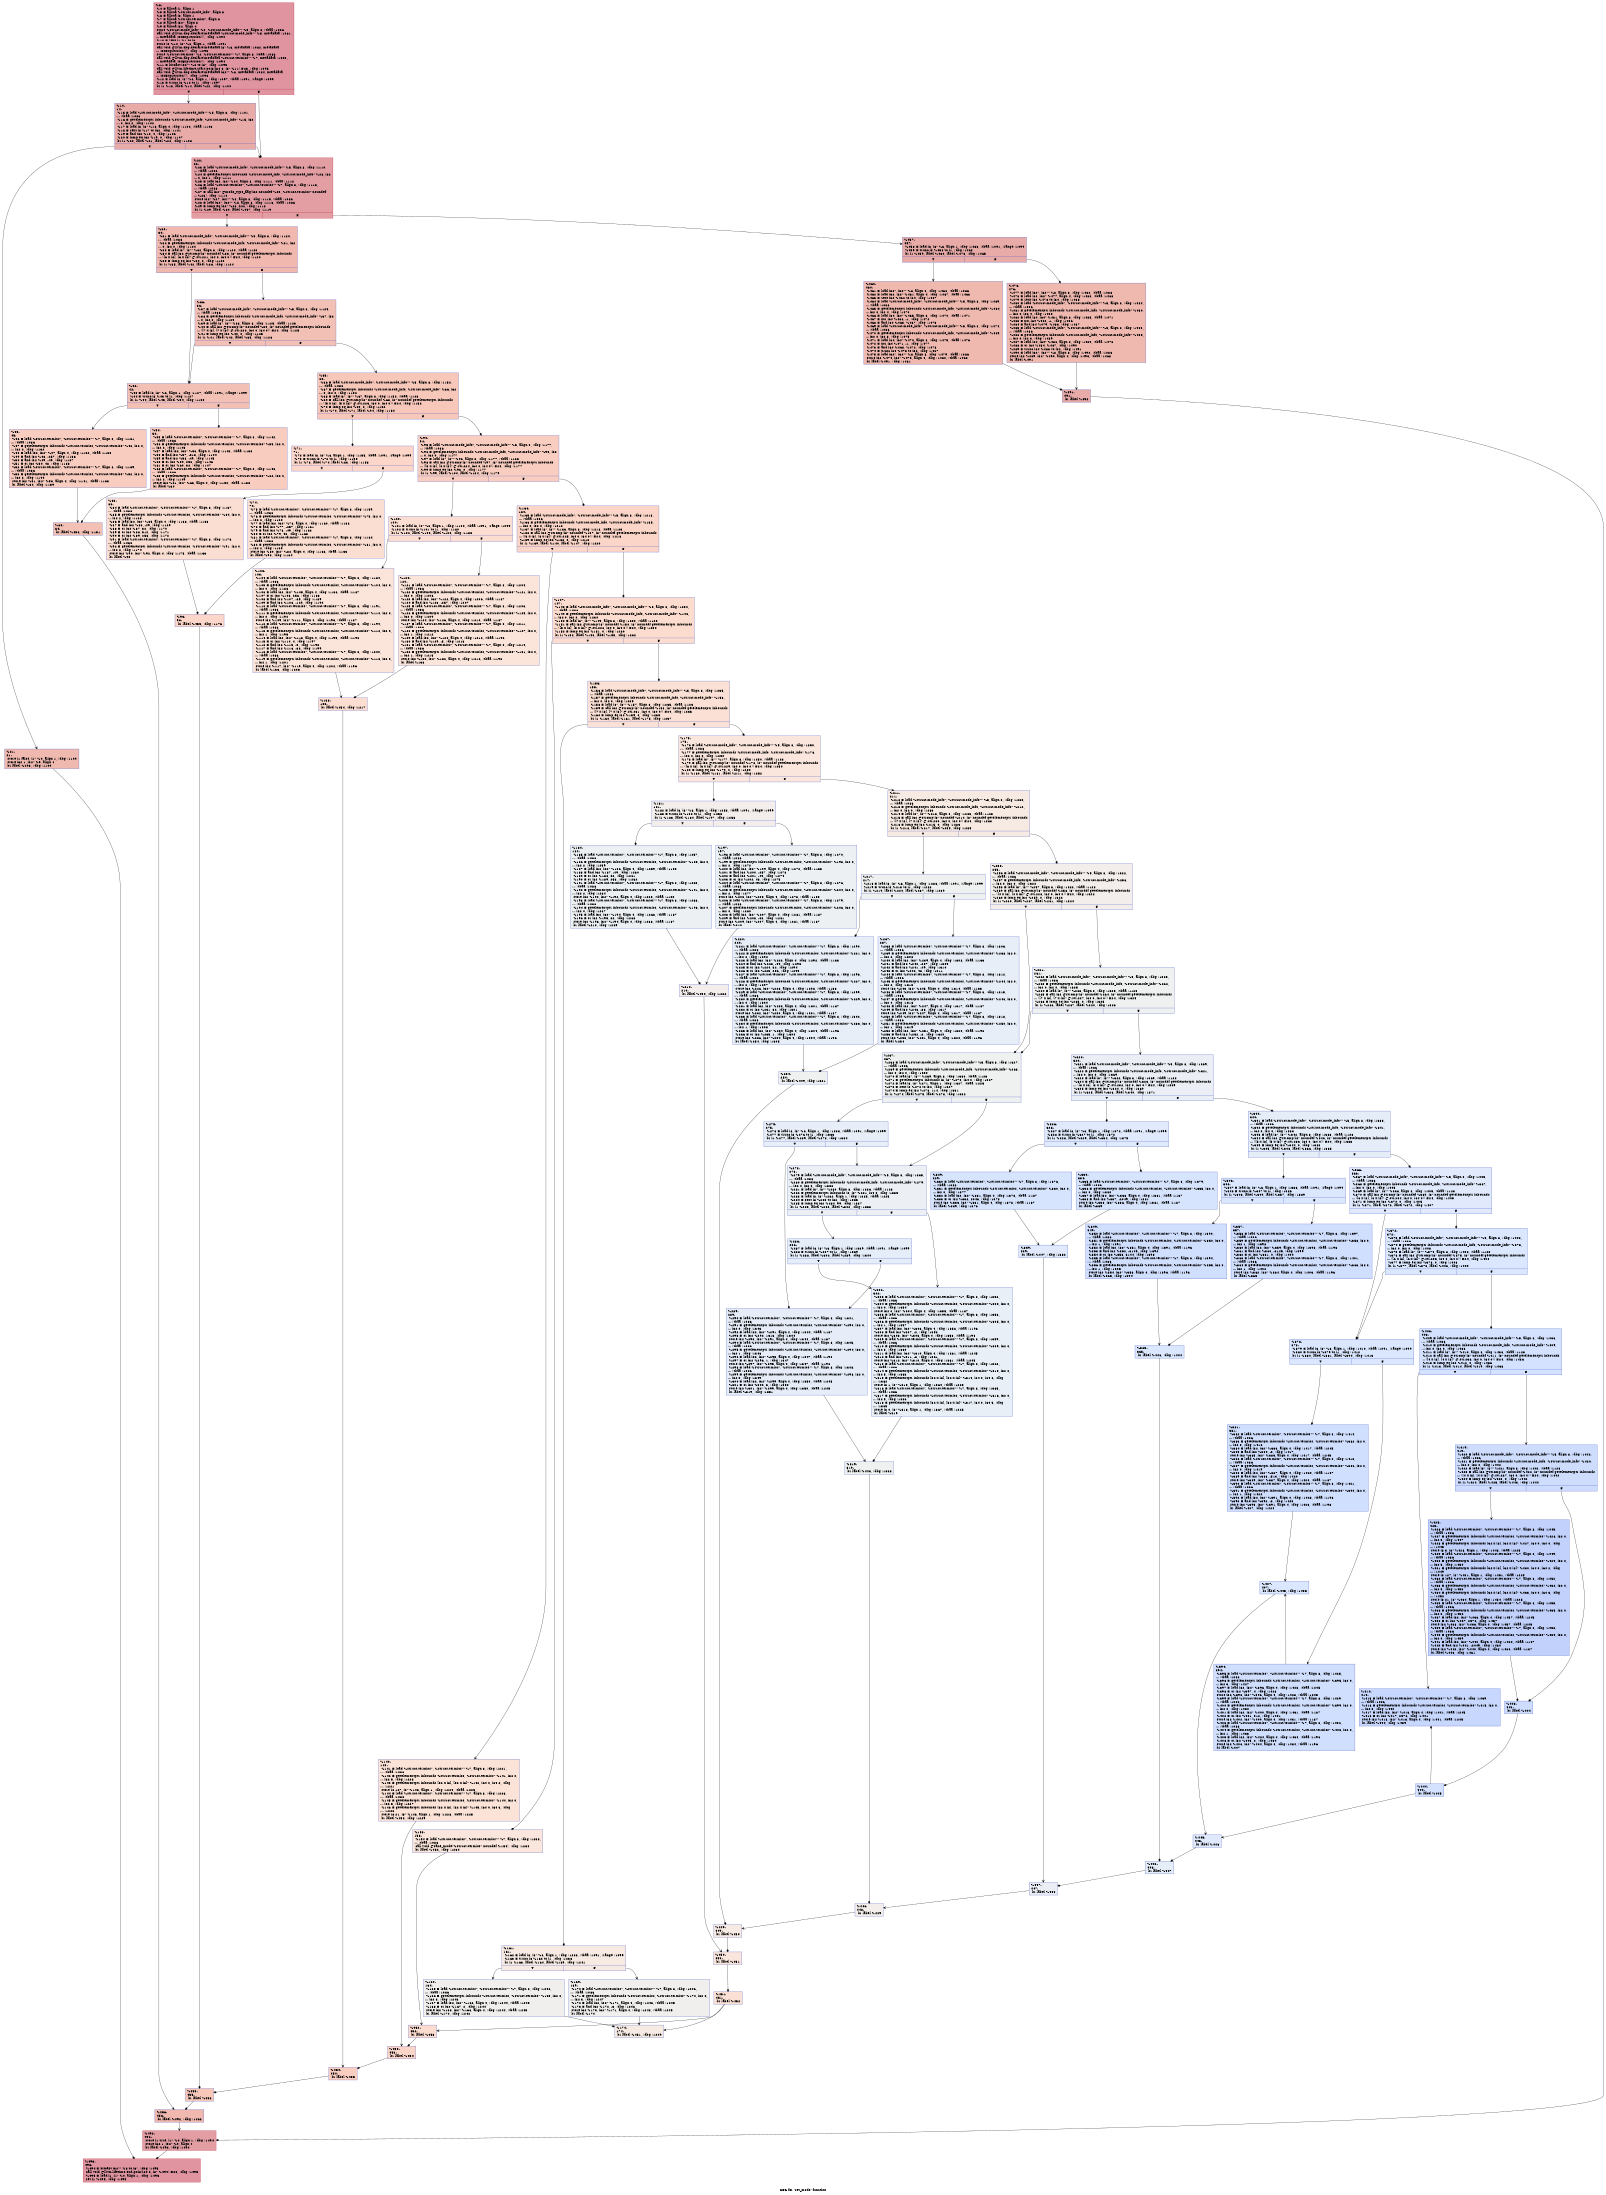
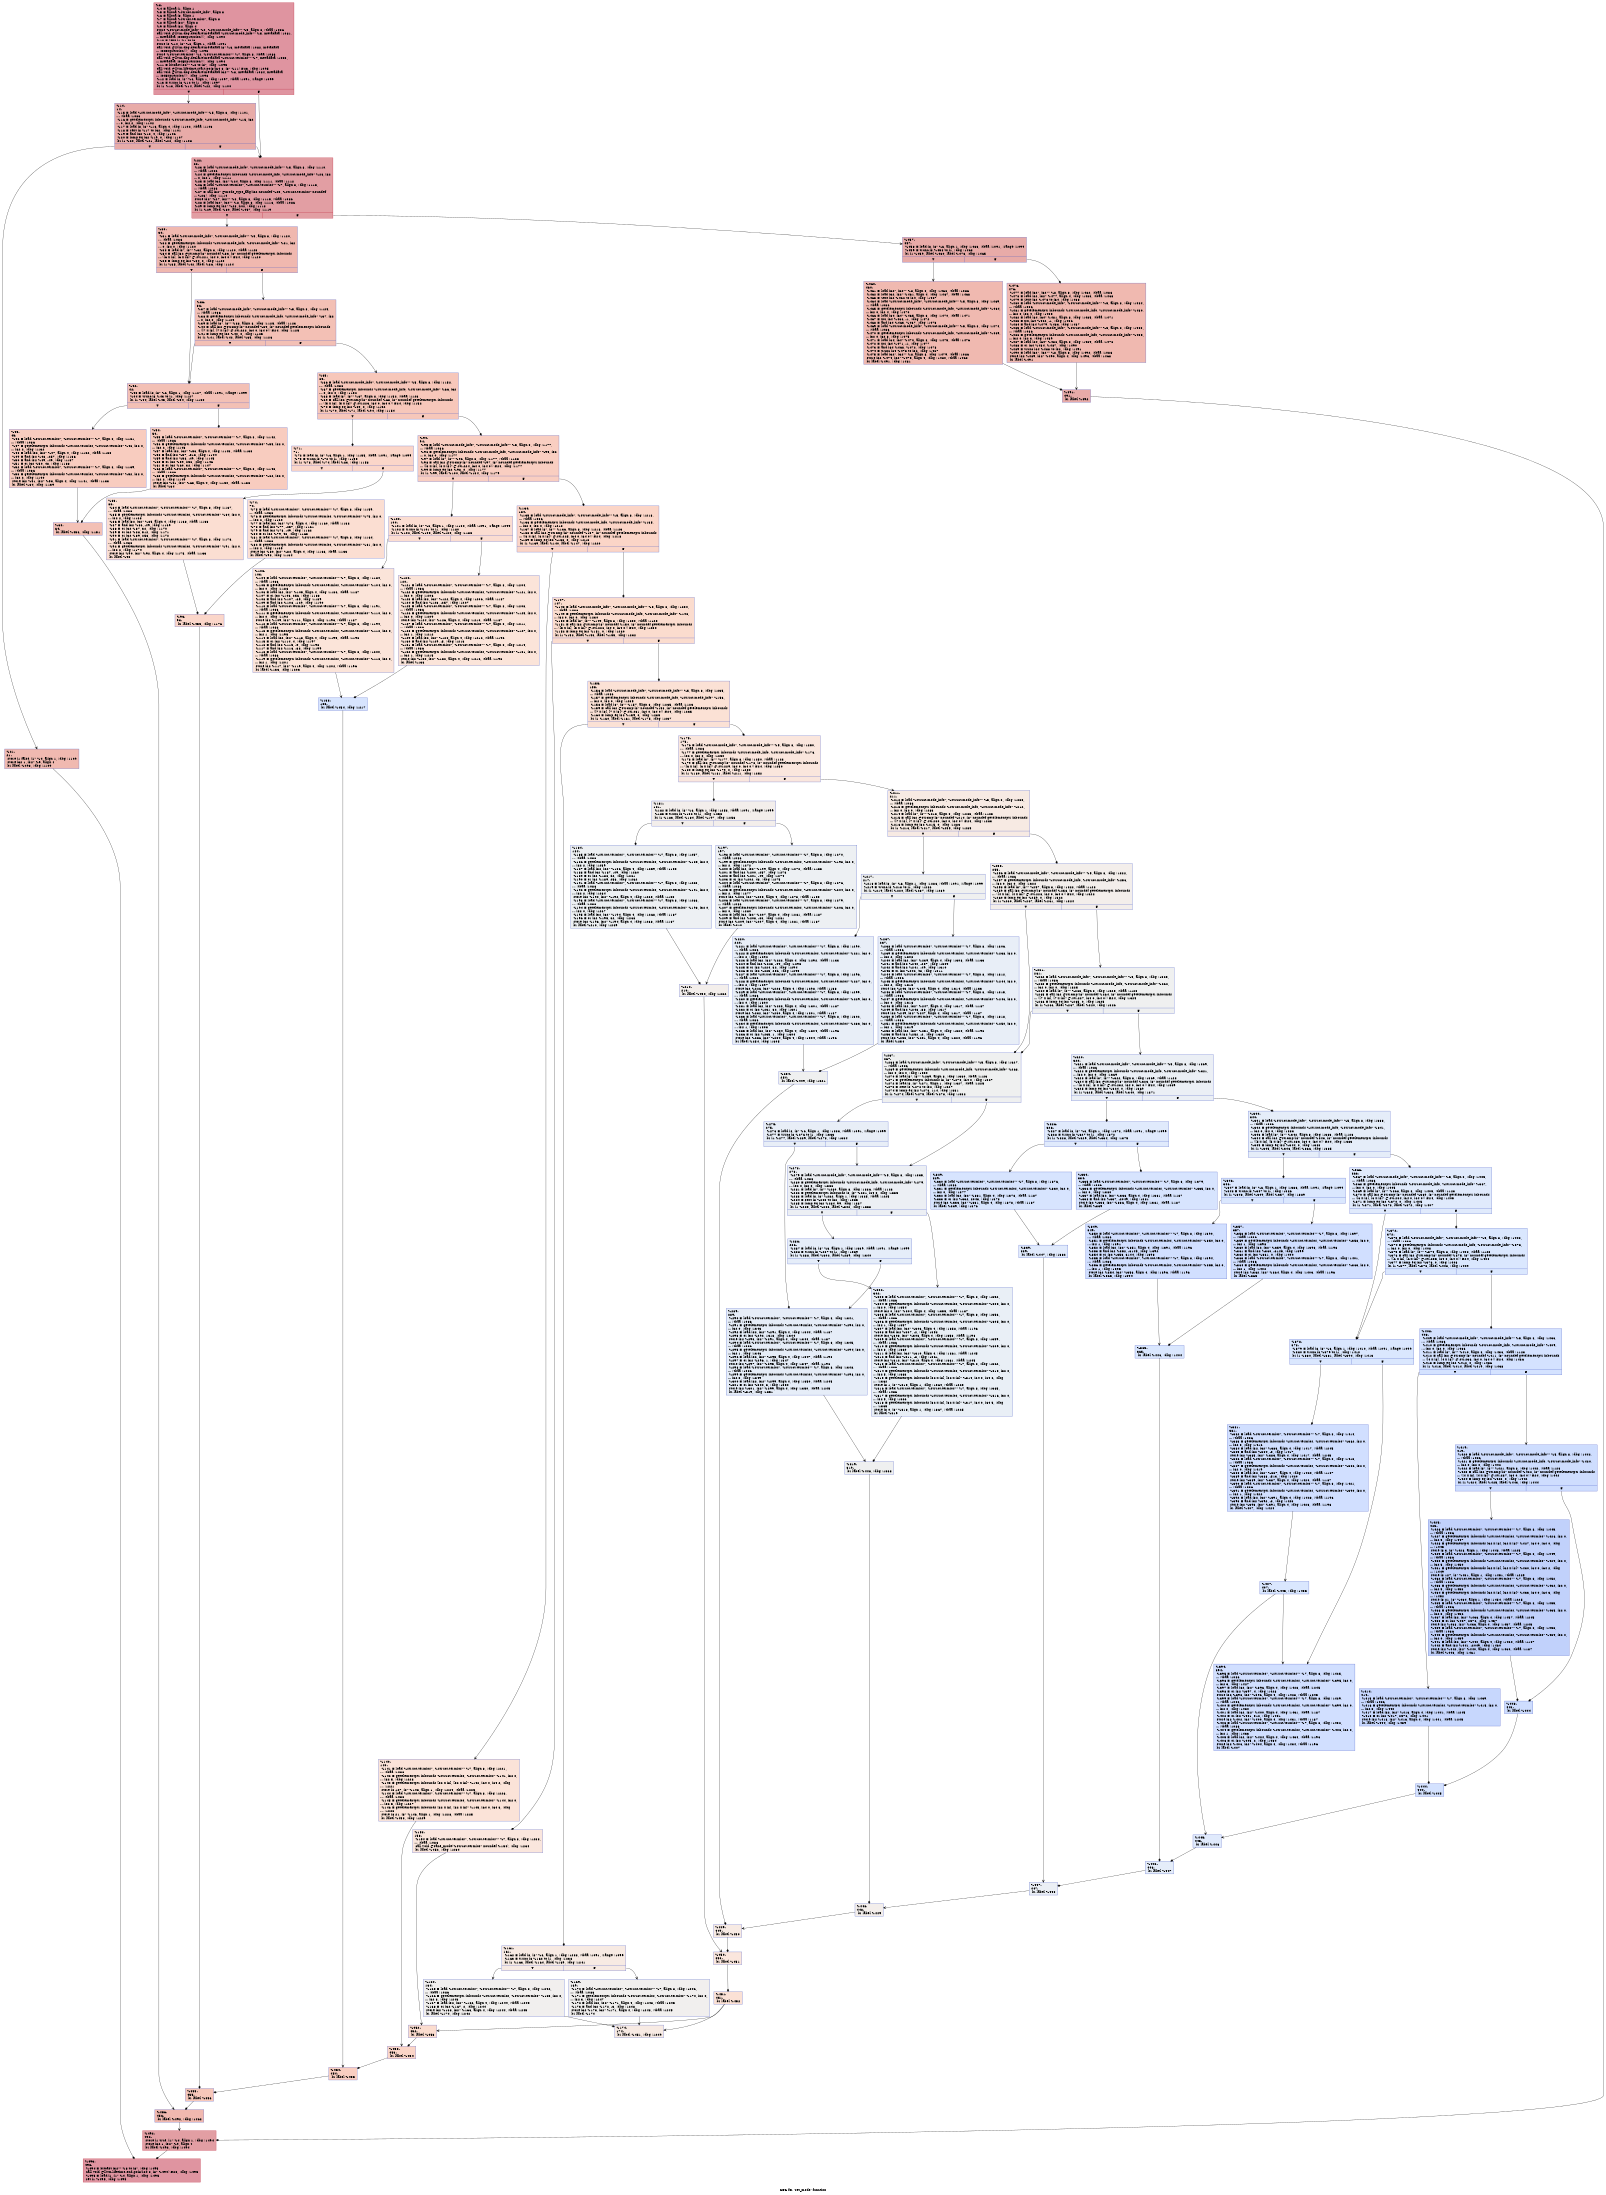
(343, 704) -> (343, 704)
(1286, 1630) -> (1283, 1628)
(1431, 1756) -> (1428, 1753)
